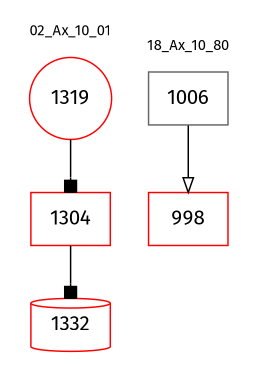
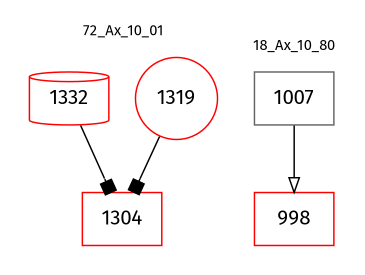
(71, 32) -> (124, 32)
(188, 98) -> (294, 98)
(71, 265) -> (93, 152)
